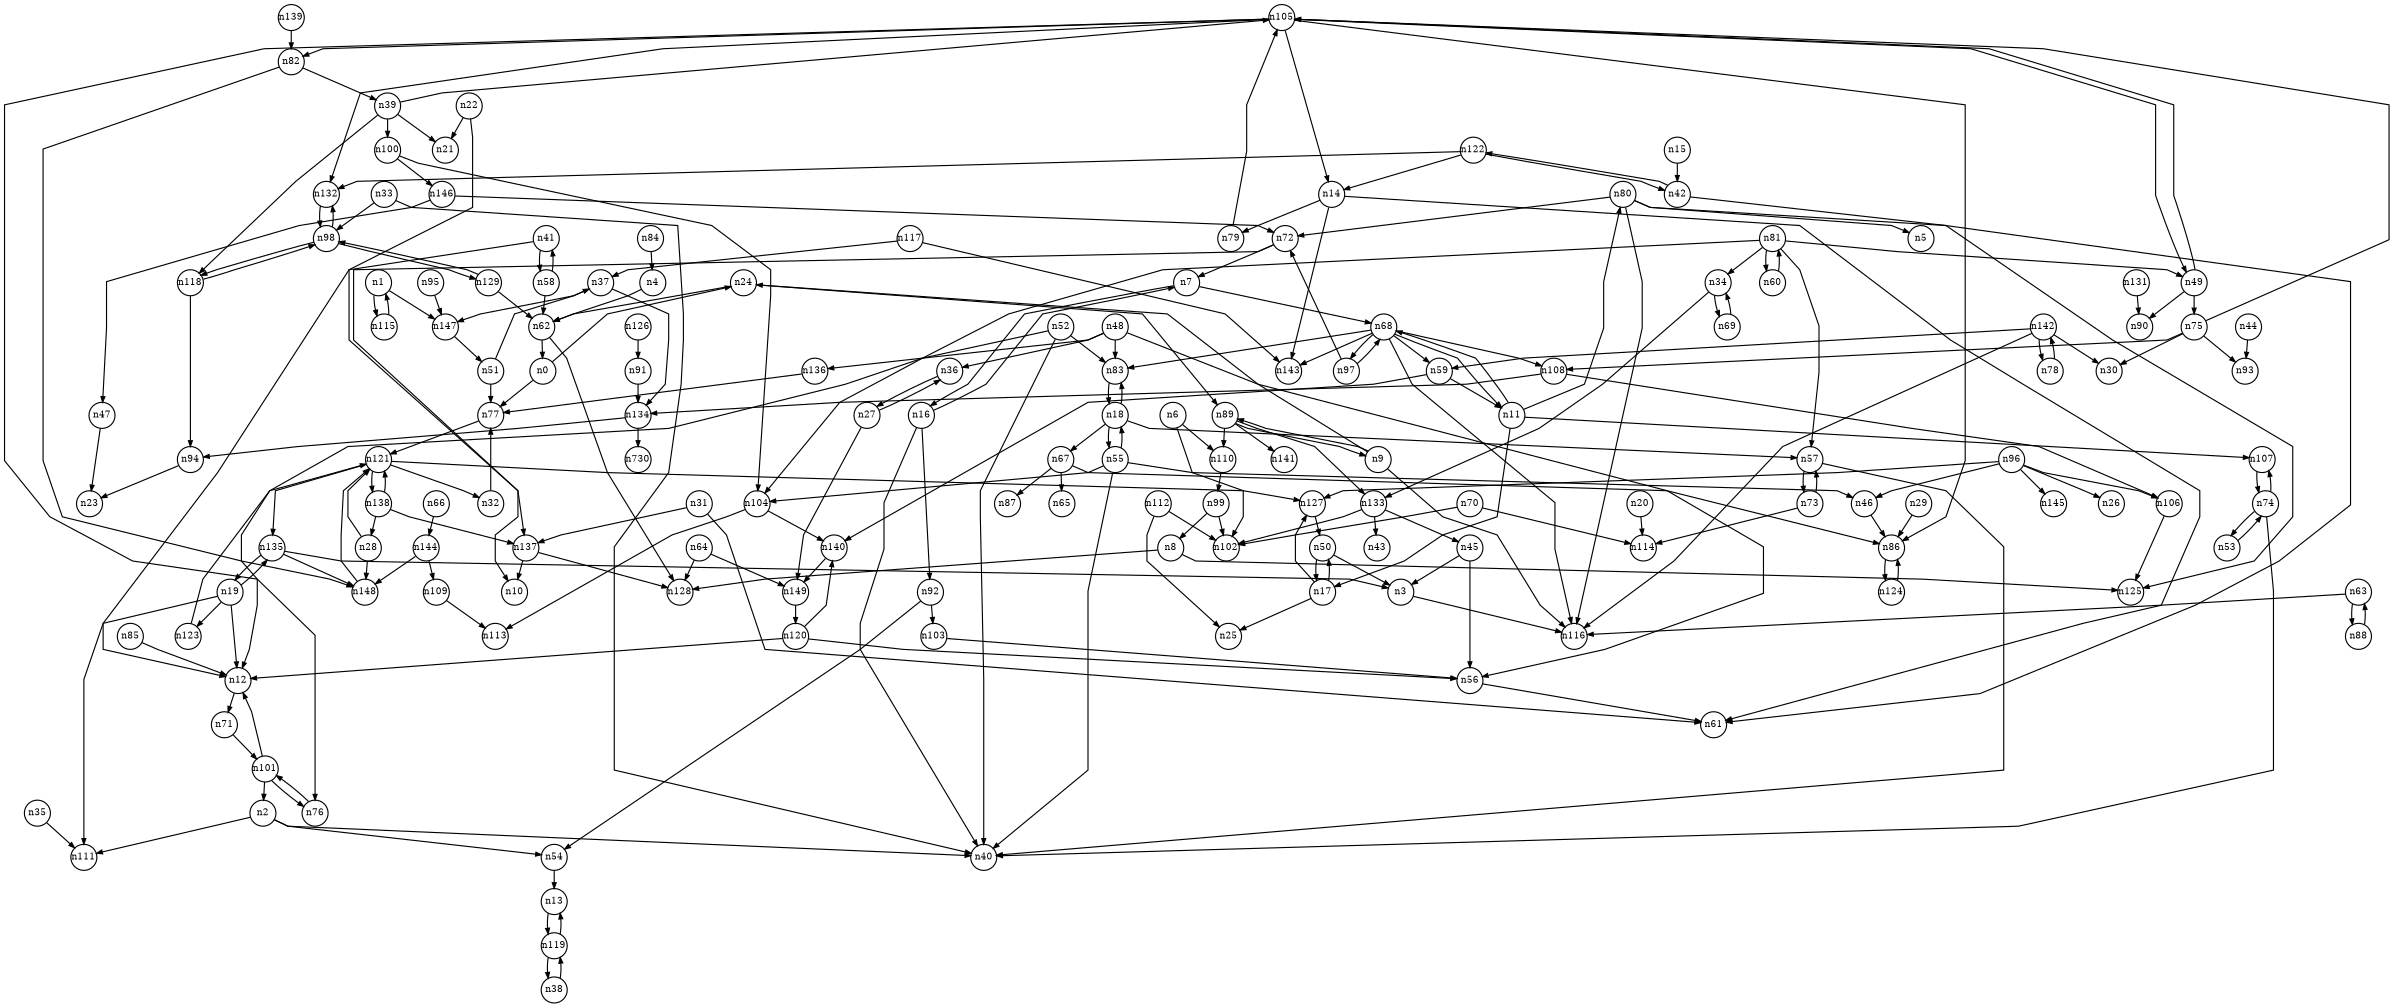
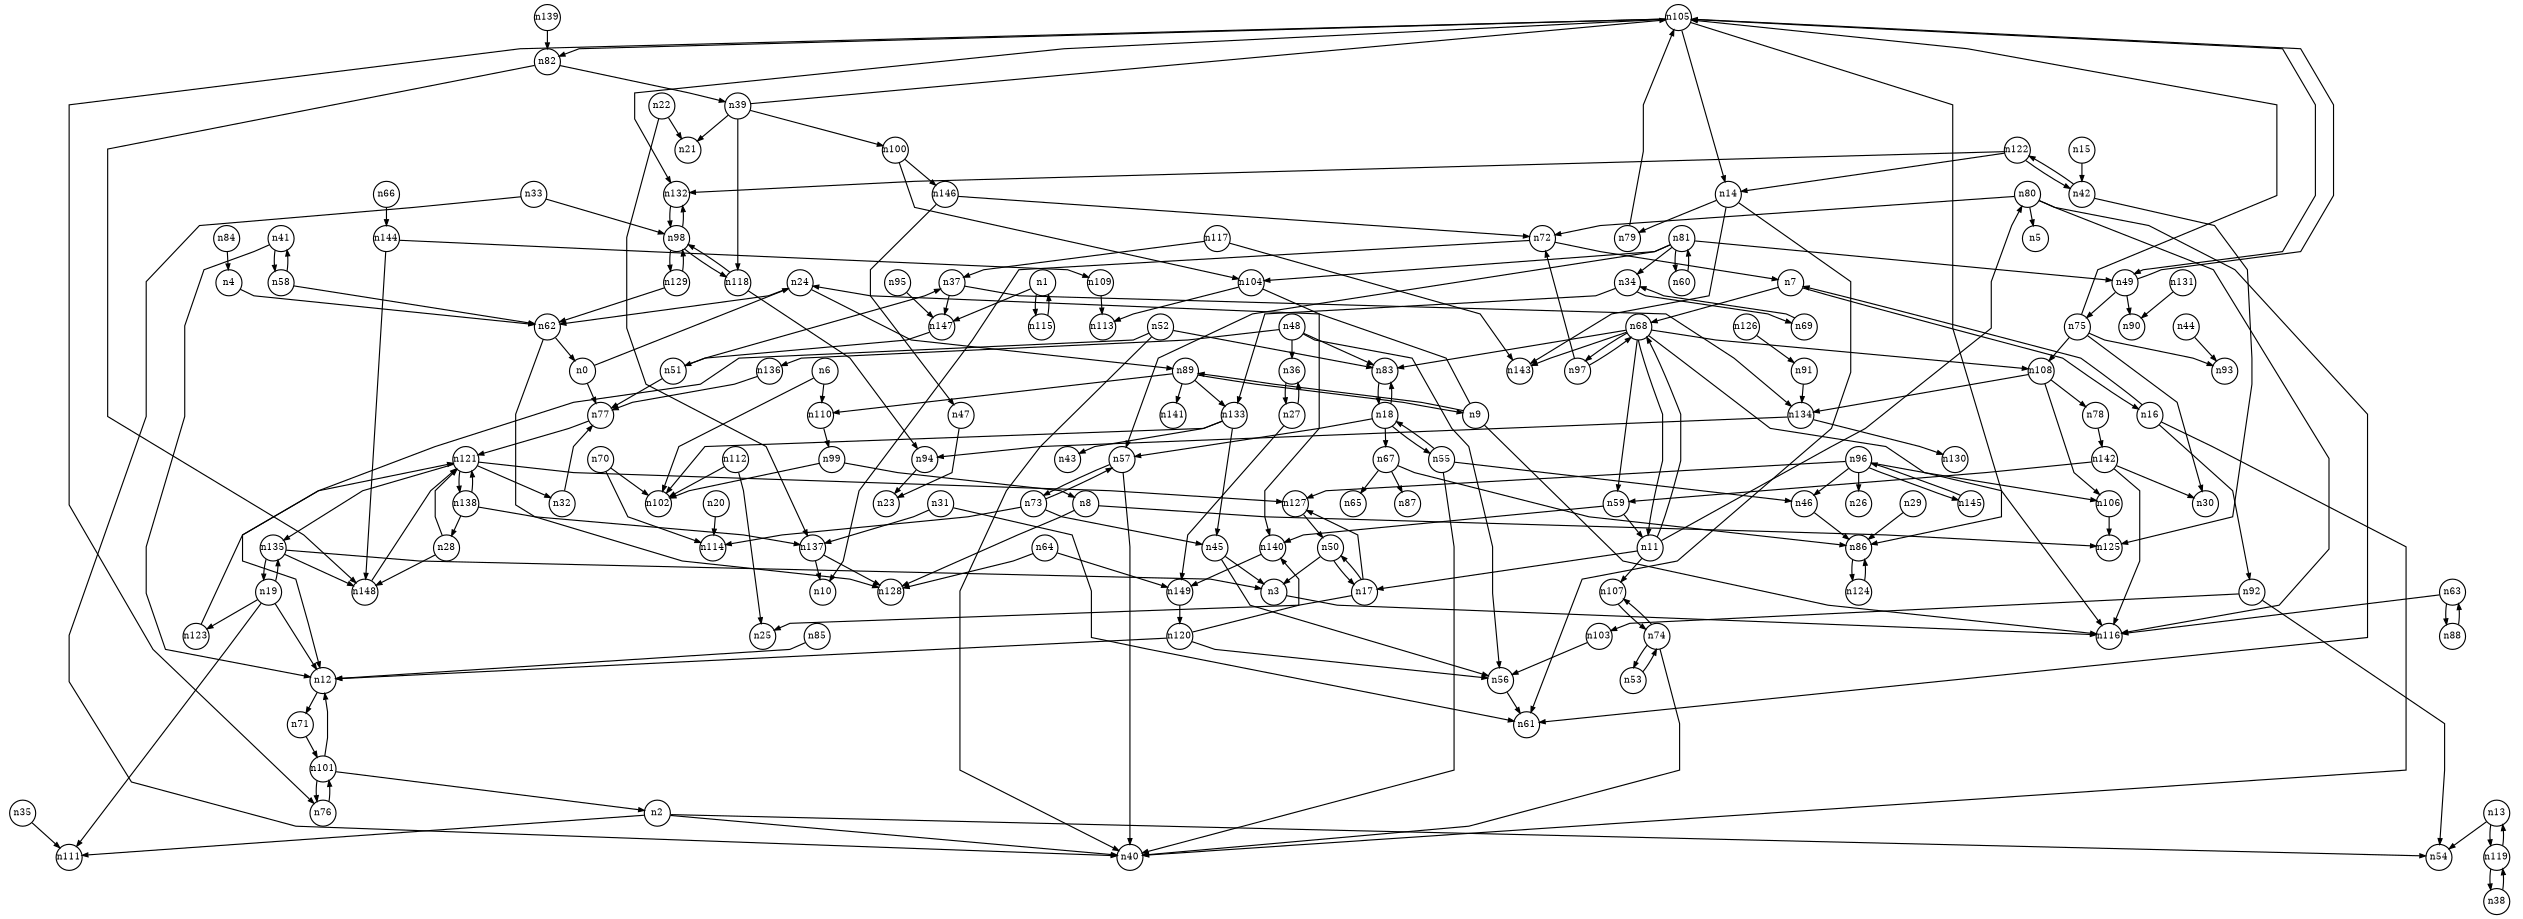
(2040, 347) -> (2066, 391)
(638, 460) -> (1955, 460)
none -> (1919, 480)
(916, 488) -> none
none -> (1120, 528)
(554, 876) -> (2470, 833)
